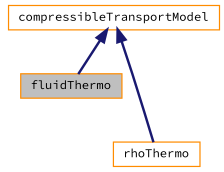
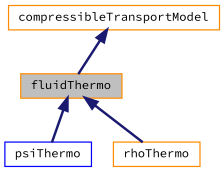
(138, 92) -> (119, 124)
none -> (48, 154)
